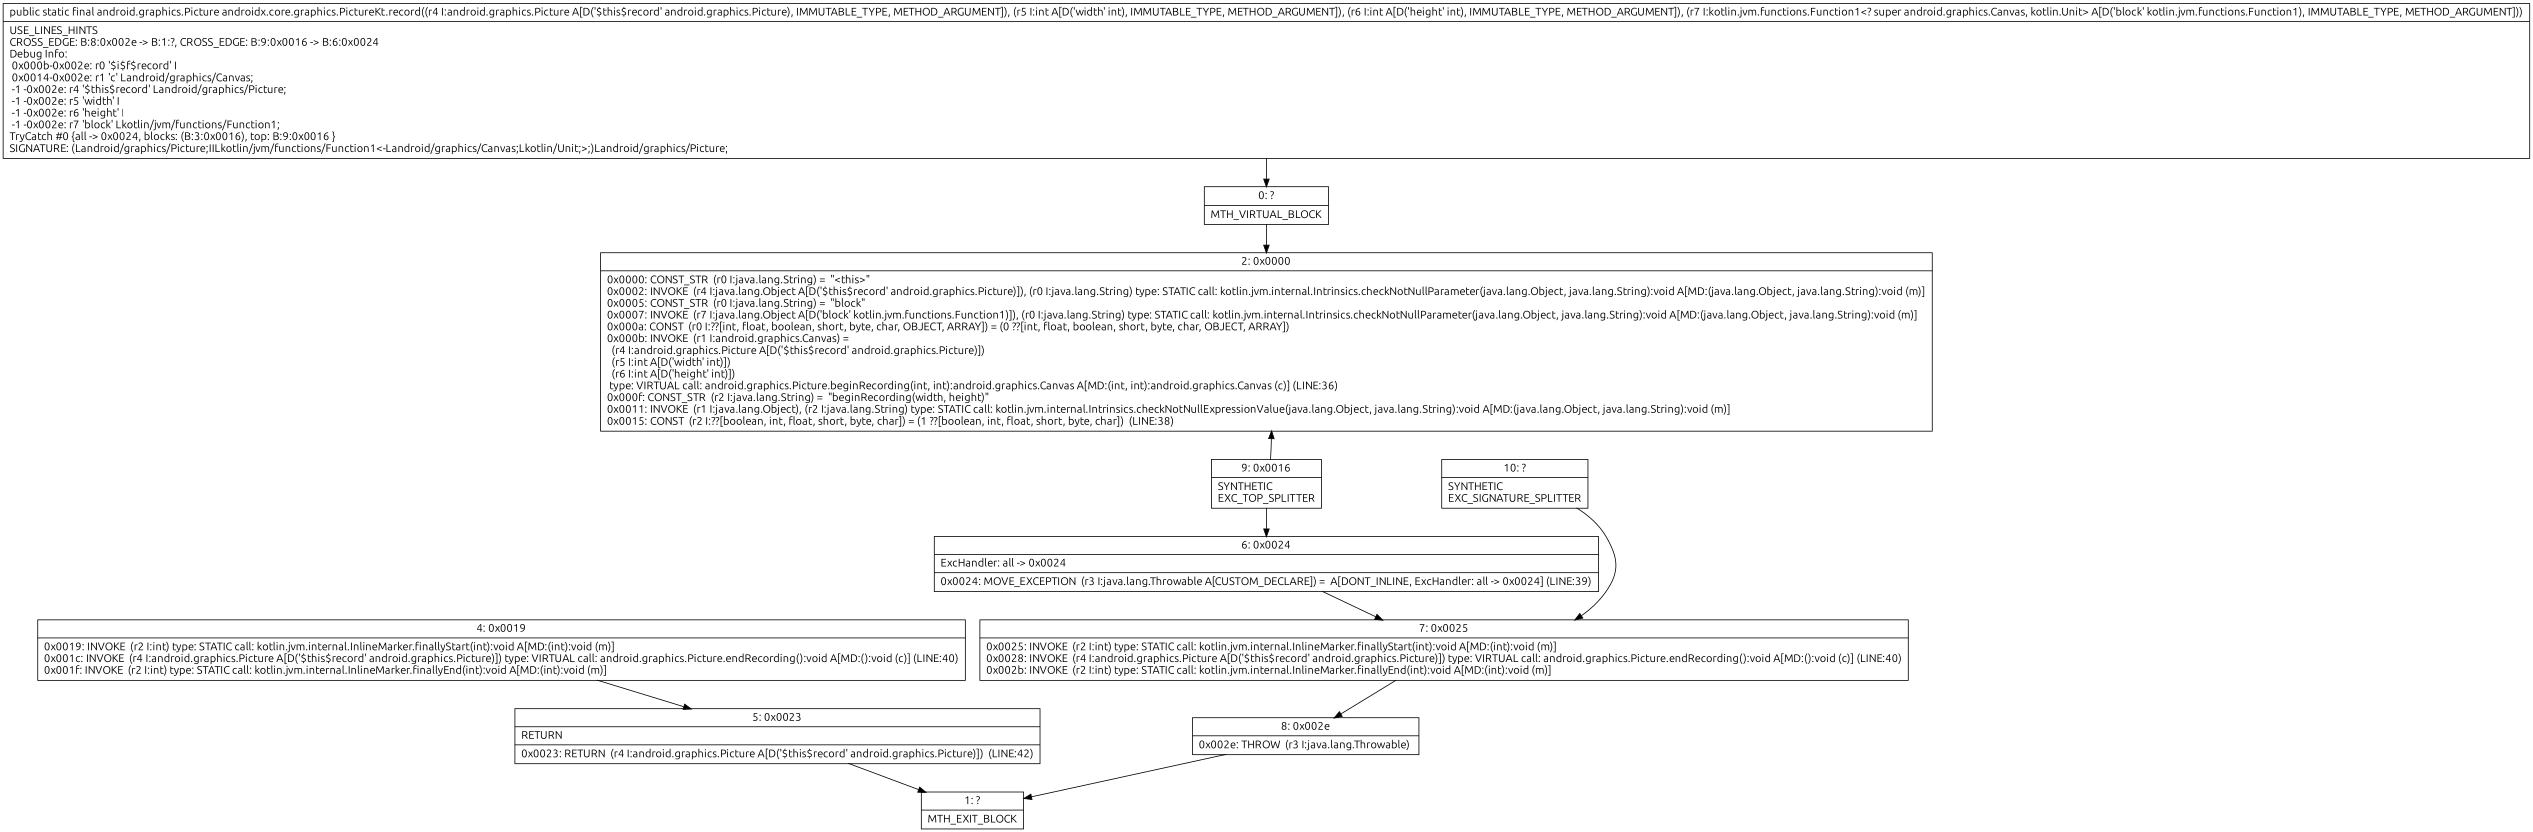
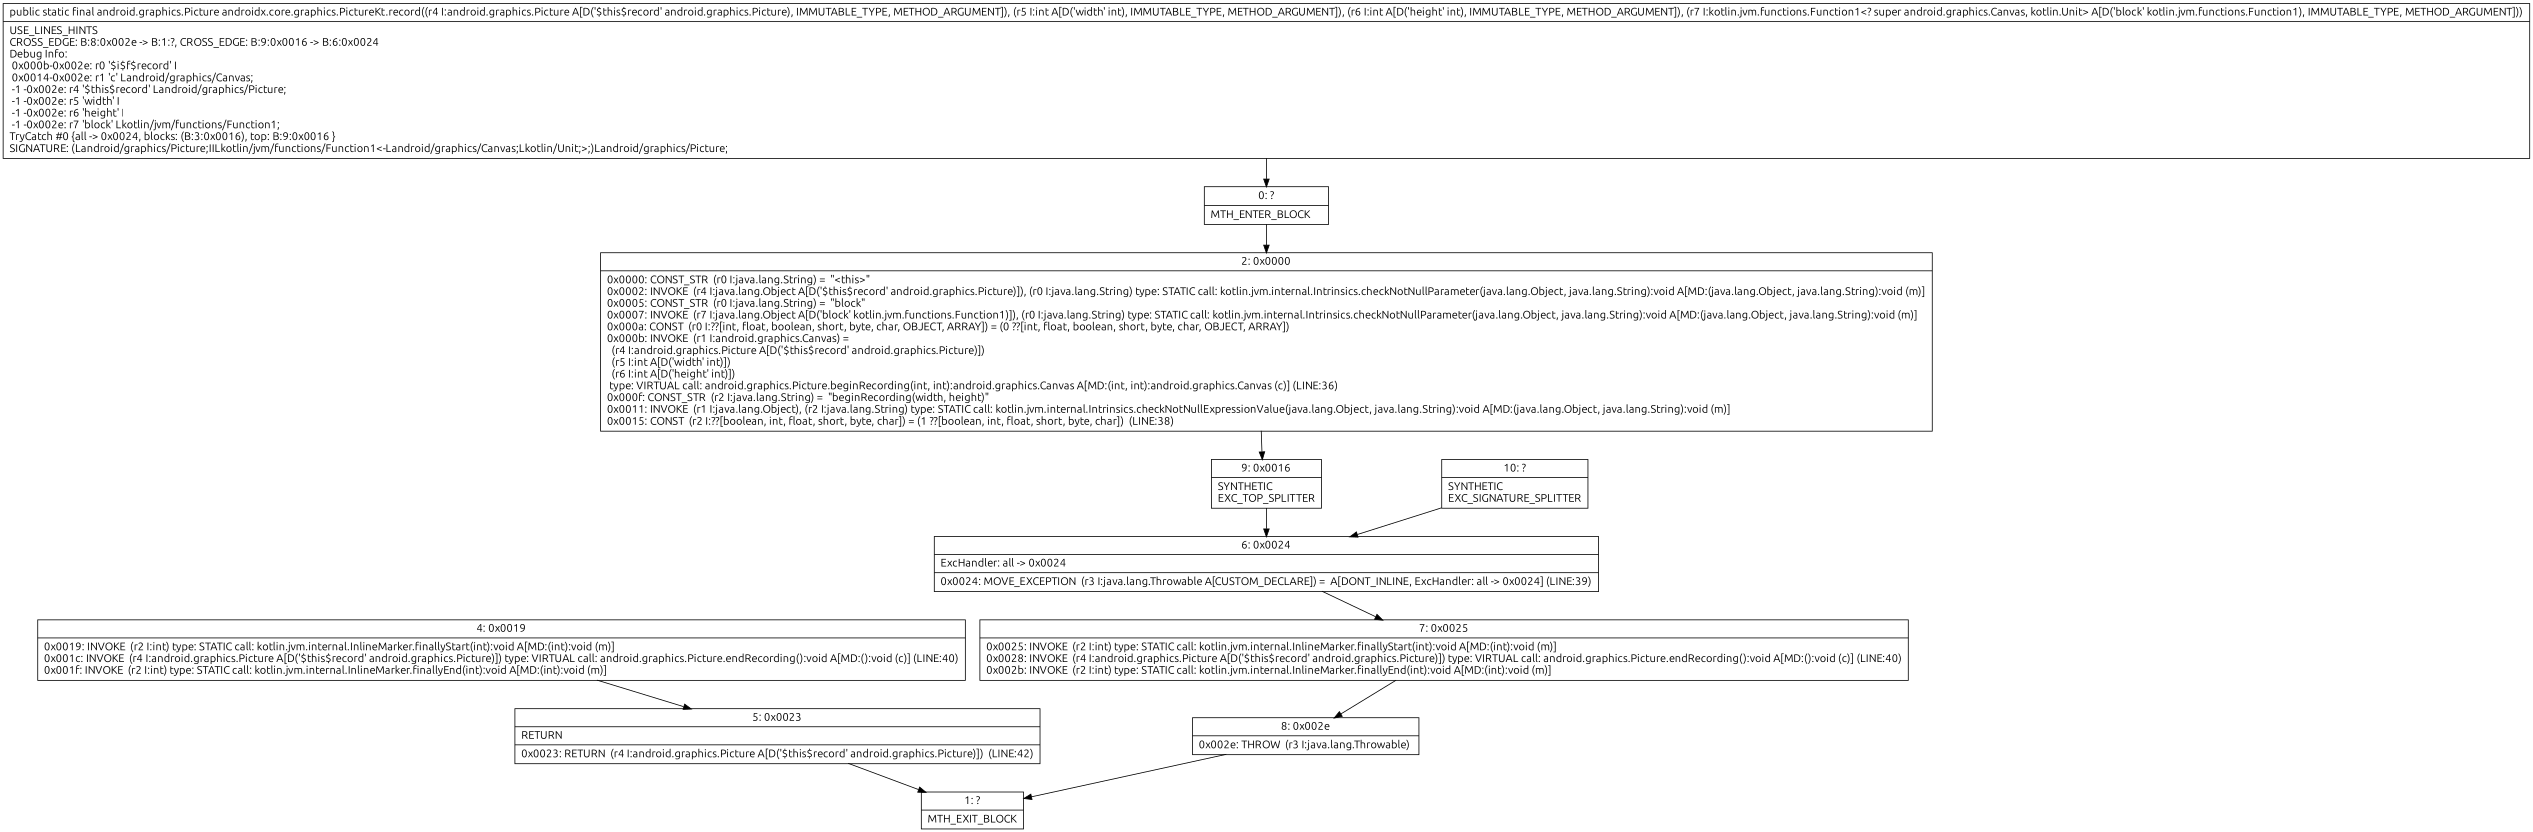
(1266, 215) -> (1261, 215)
(1271, 449) -> (1262, 441)
(1615, 561) -> (1400, 521)
